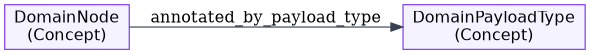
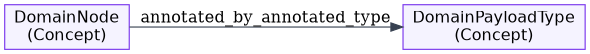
(266, 18) -> (266, 18)
